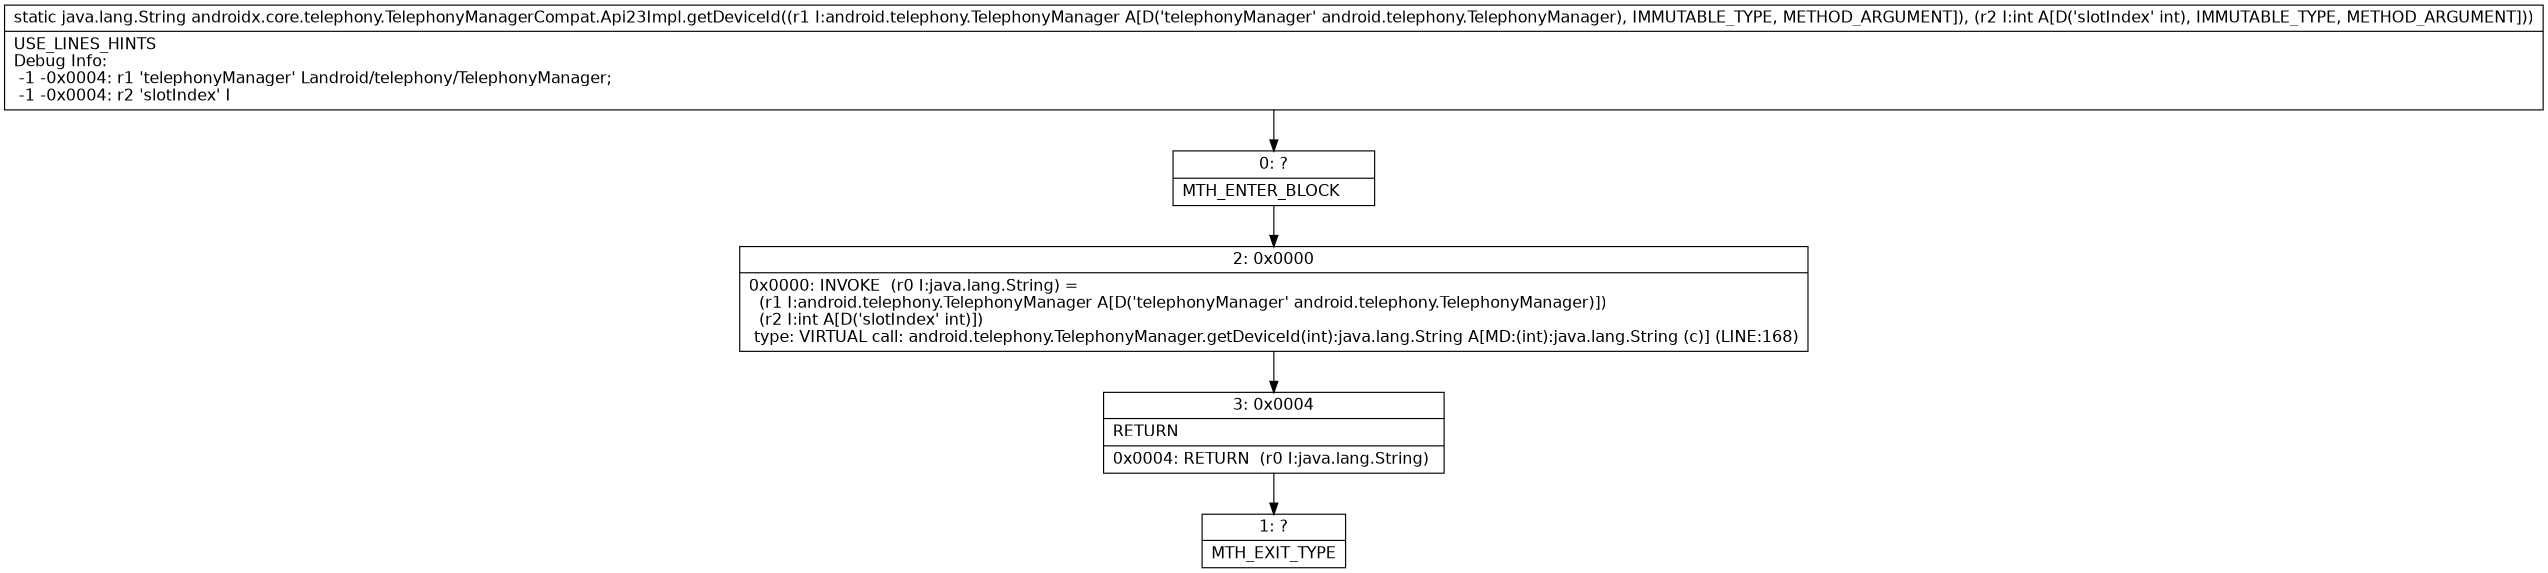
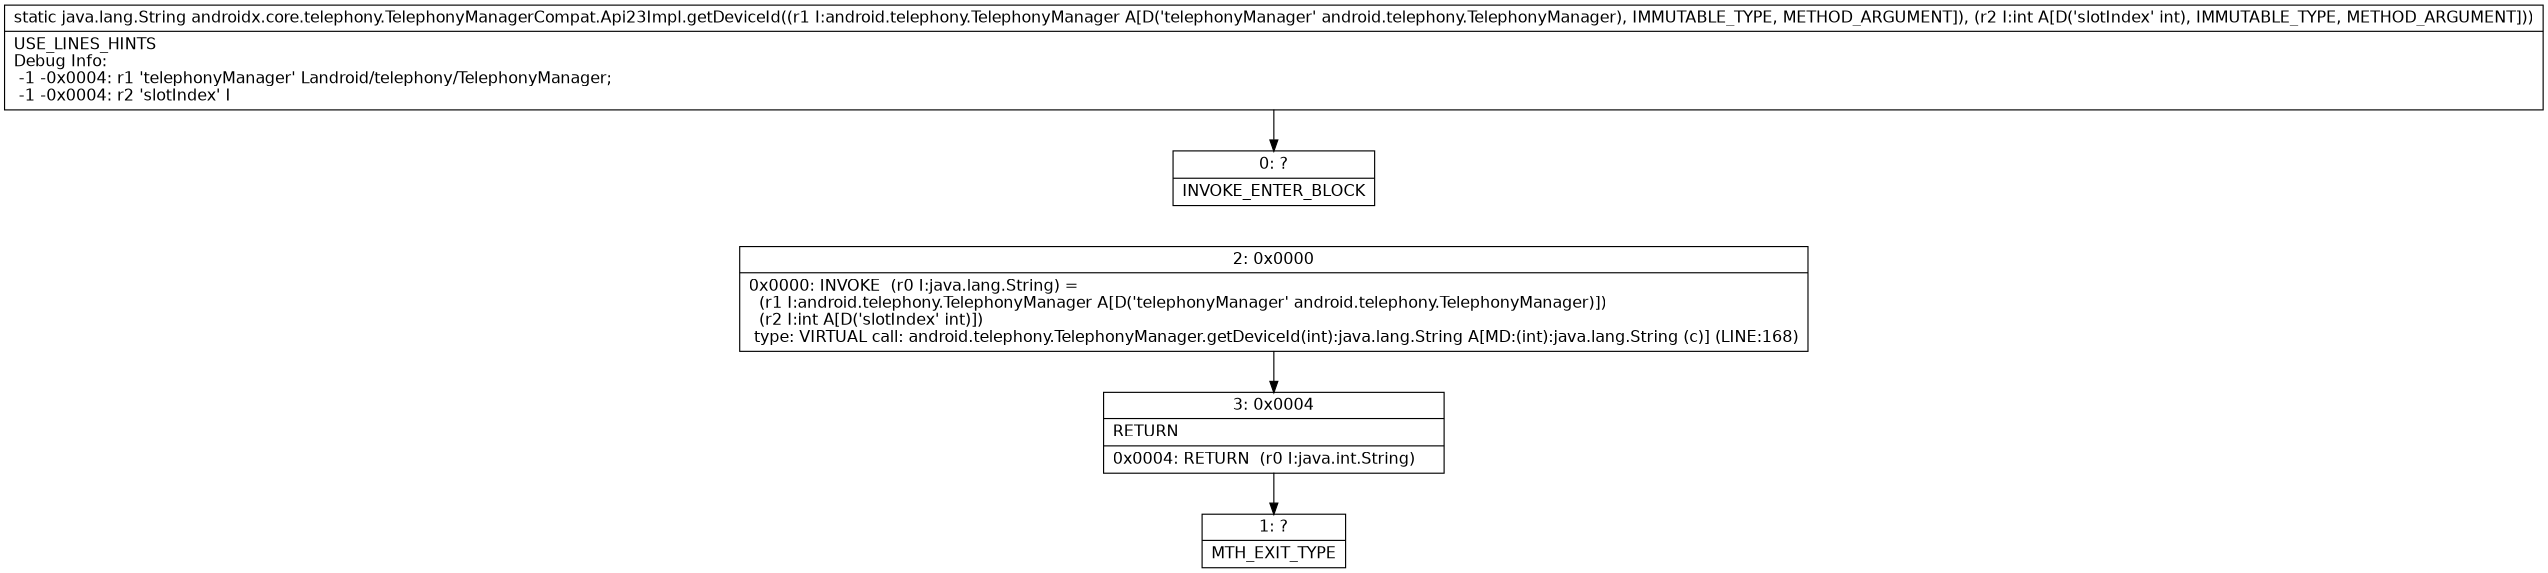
(1261, 191) -> (1274, 191)
(1274, 220) -> none
(1274, 459) -> (1267, 459)
